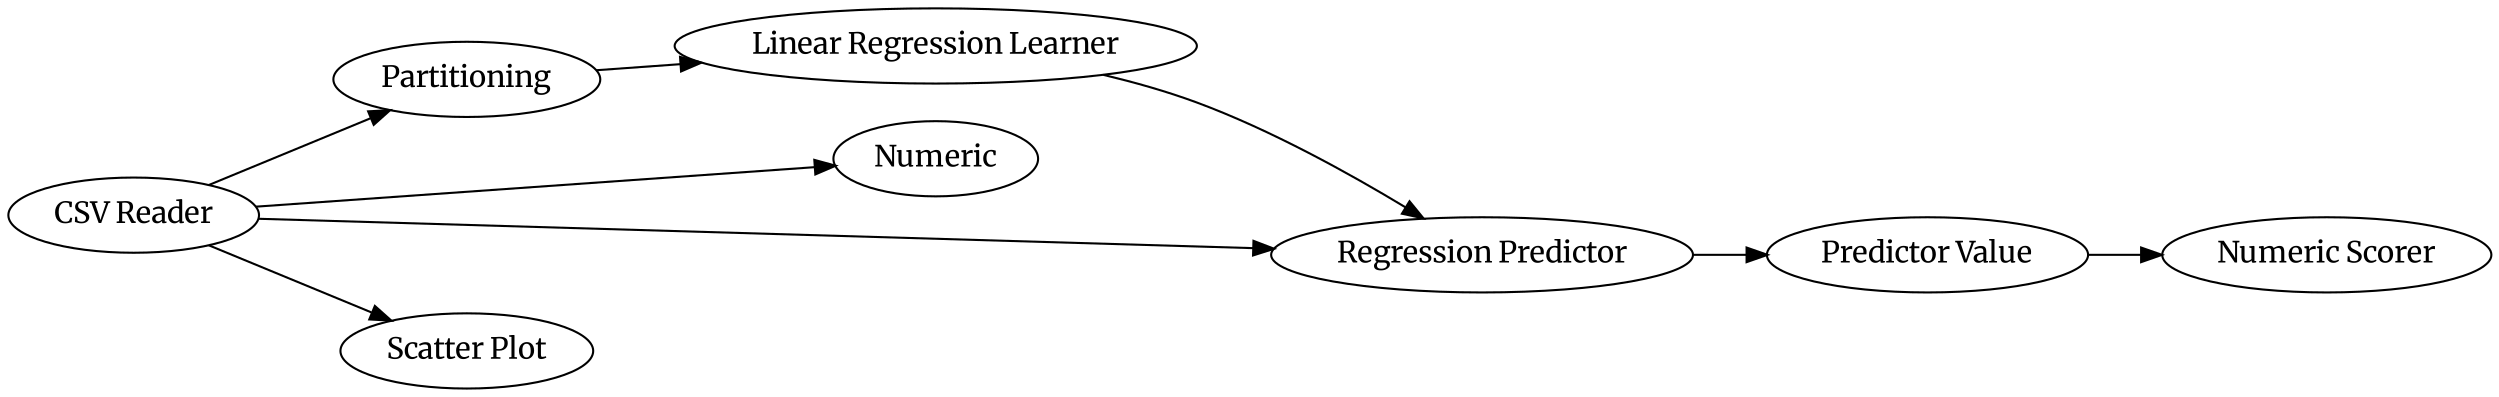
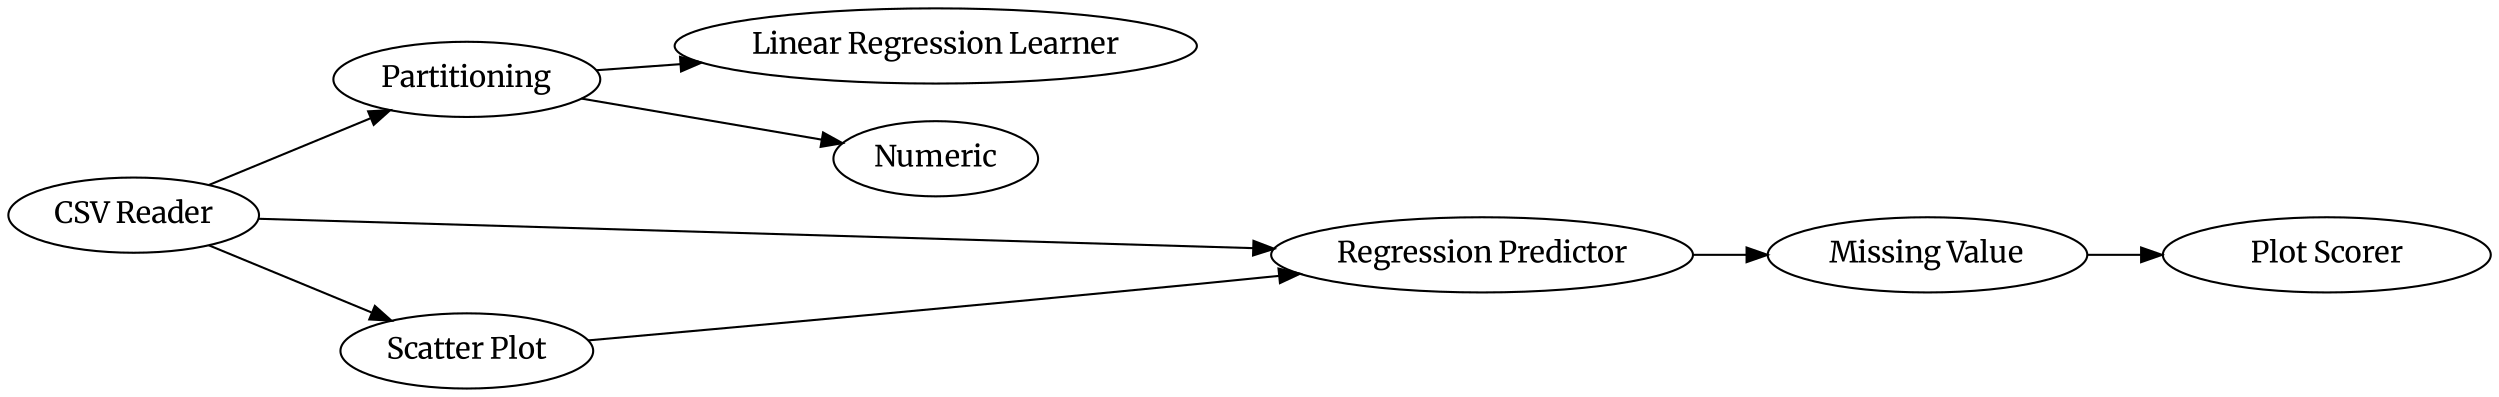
(1260, 129) -> (934, 309)
(535, 187) -> (702, 119)
(1928, 255) -> (1928, 255)
(2327, 255) -> (2327, 255)
